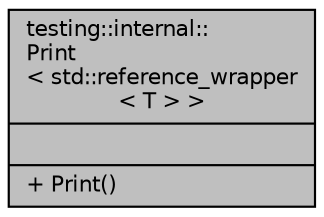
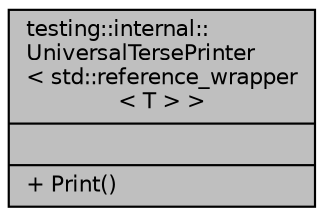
(51, 54) -> (141, 54)
